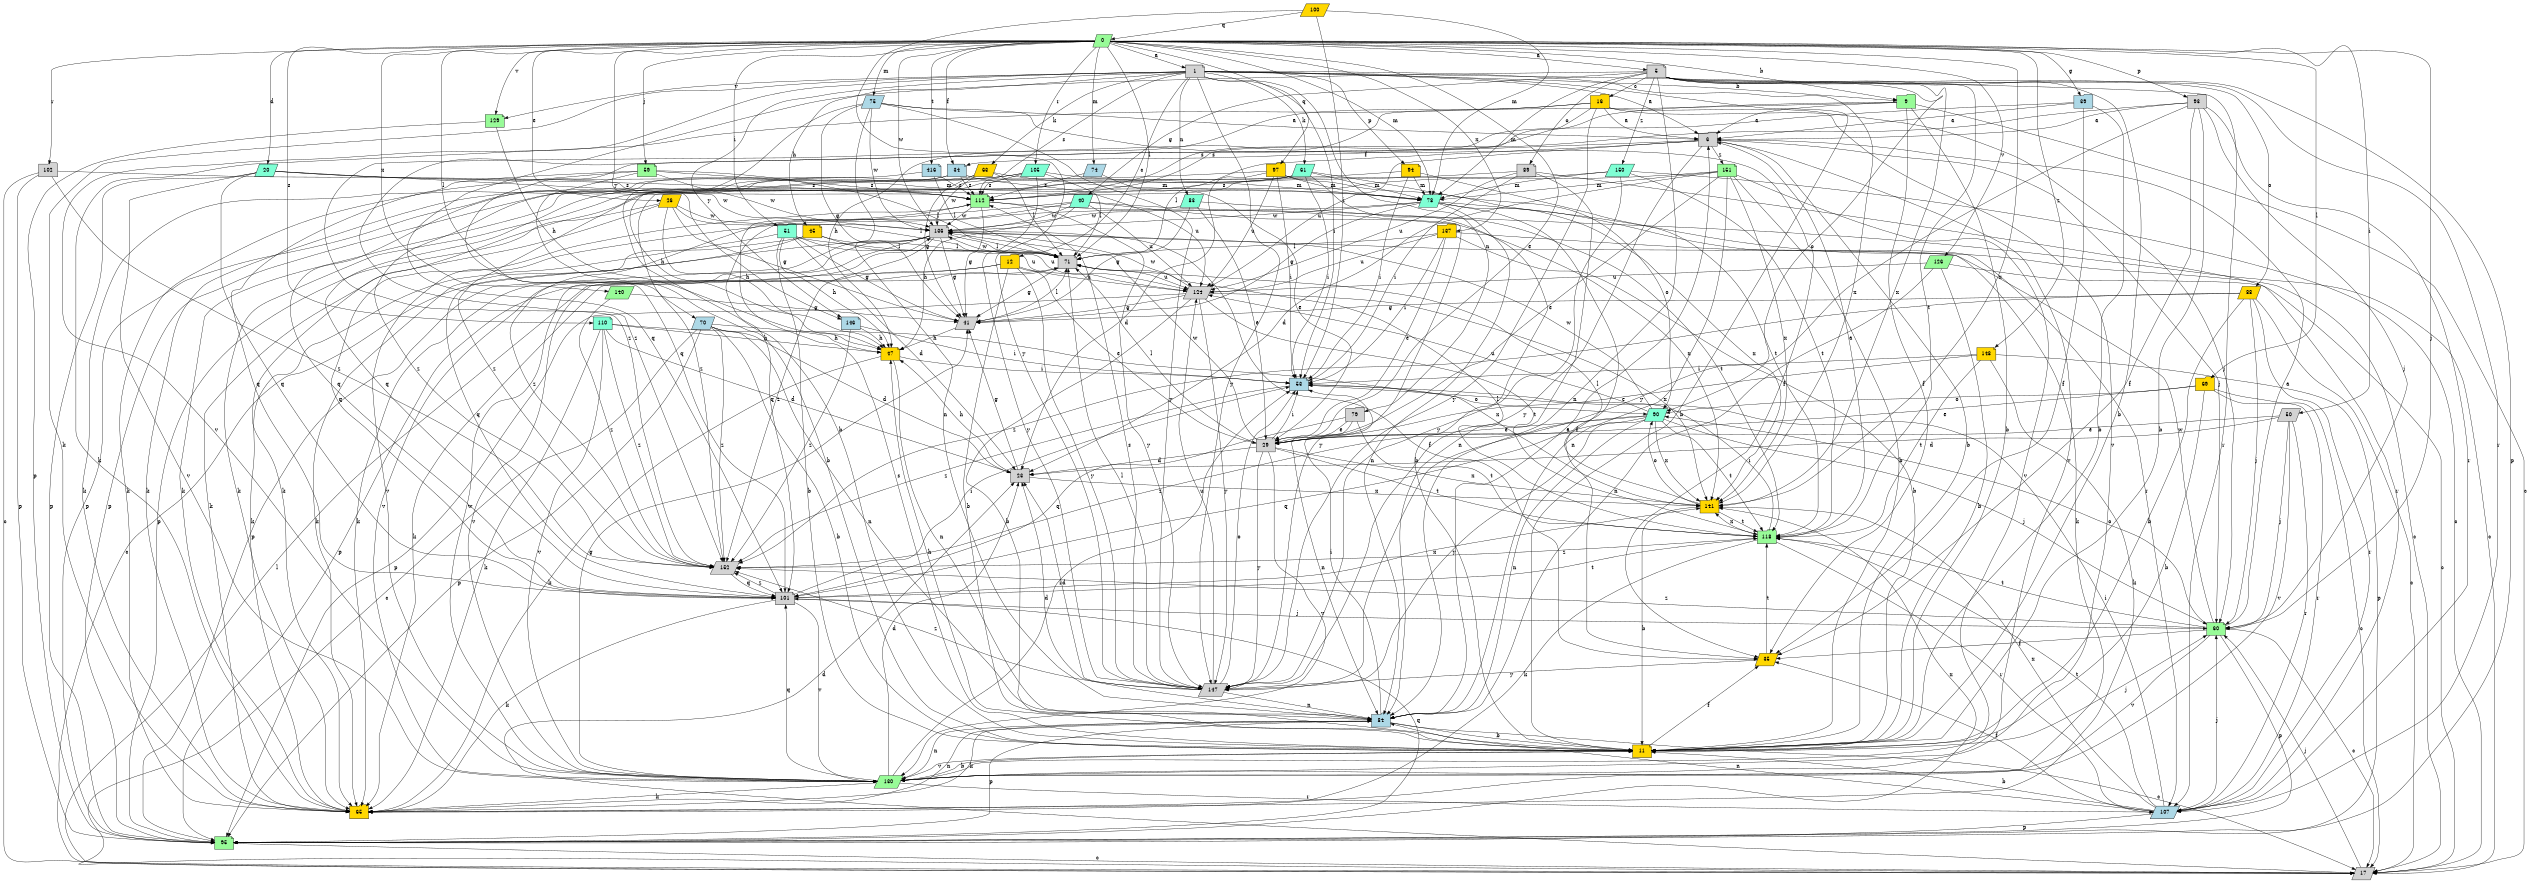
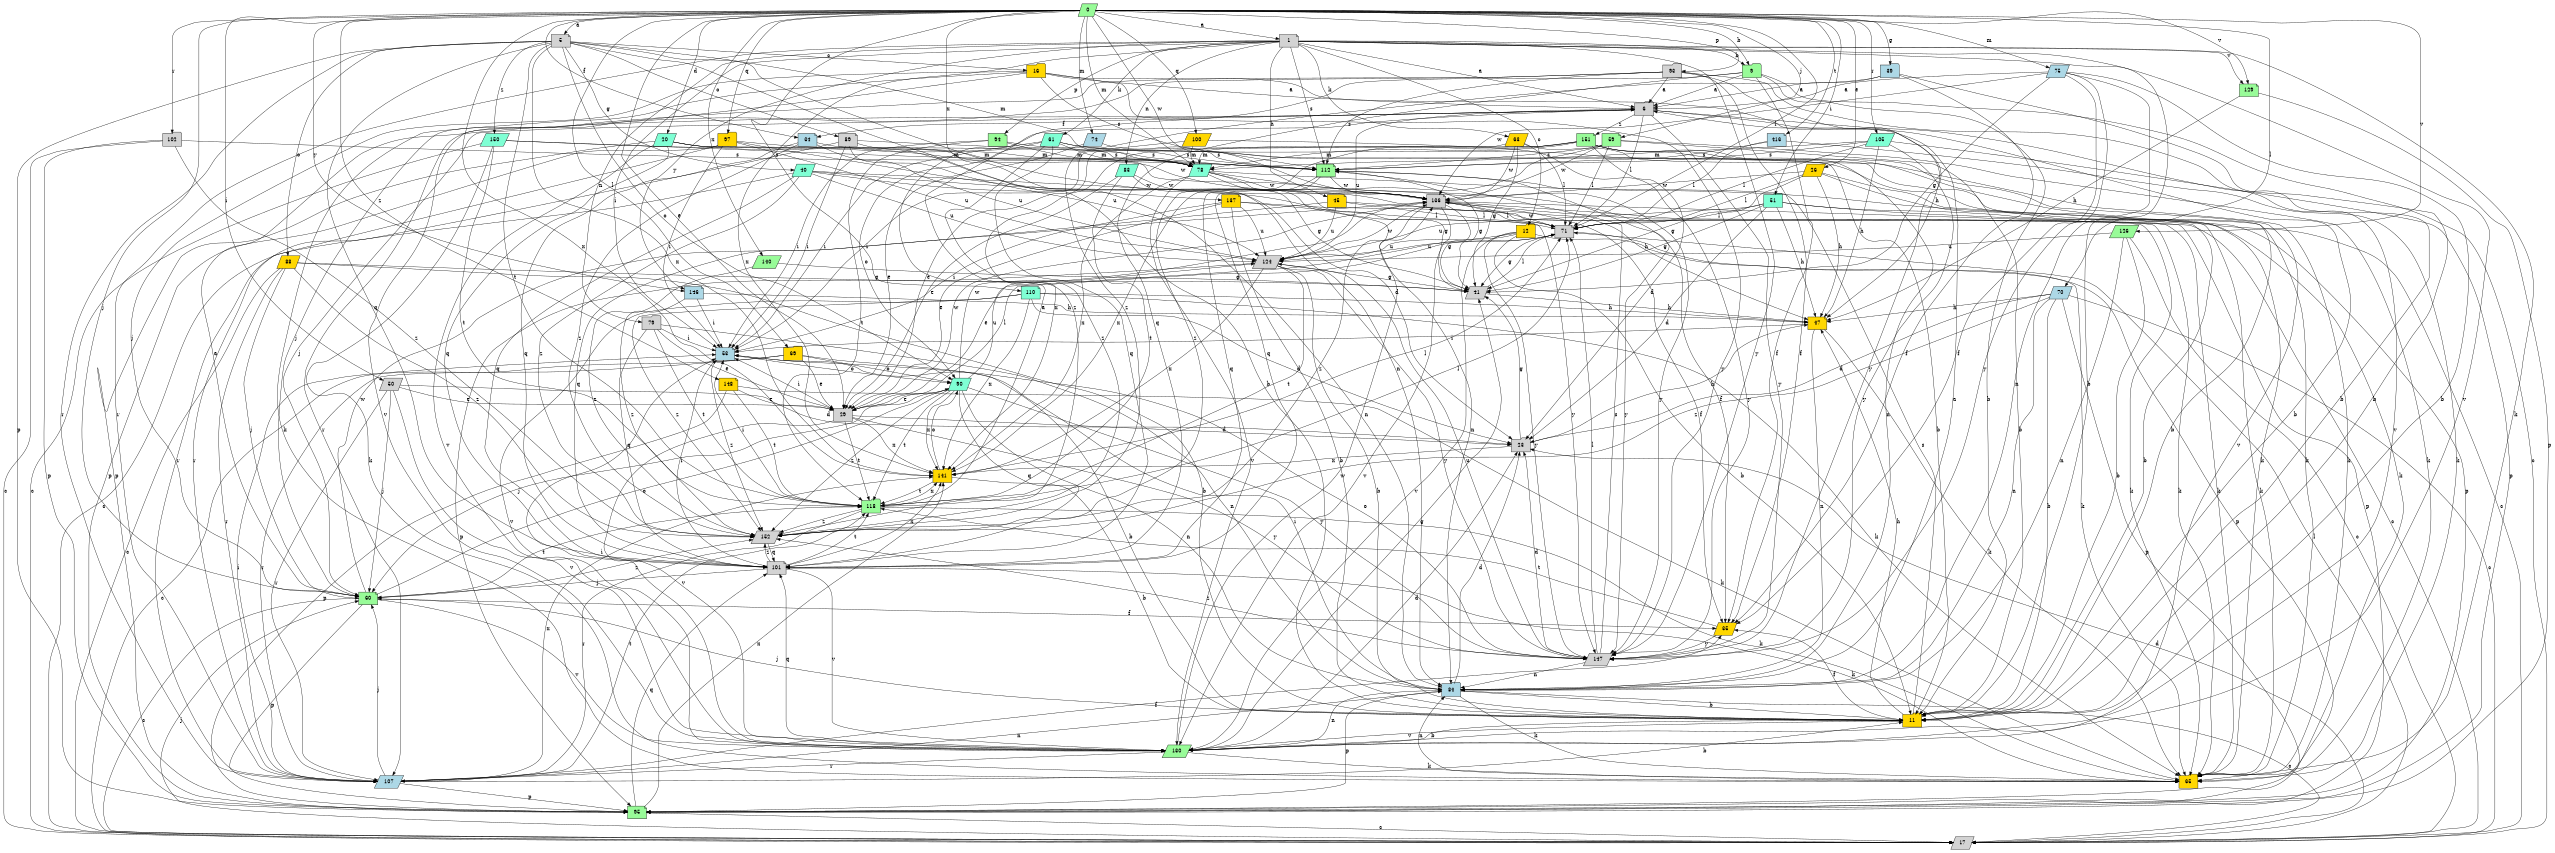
(1208, 26) -> (1160, 60)
(1411, 170) -> (998, 140)
(1447, 232) -> (1231, 201)
(1645, 369) -> (686, 341)
(1642, 751) -> (1912, 721)
